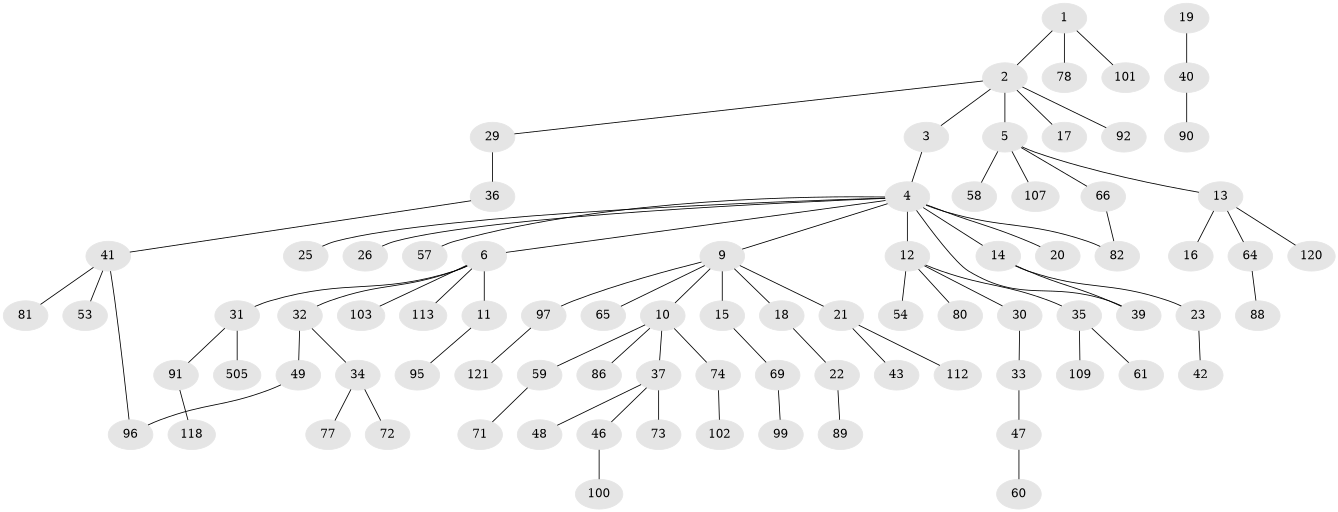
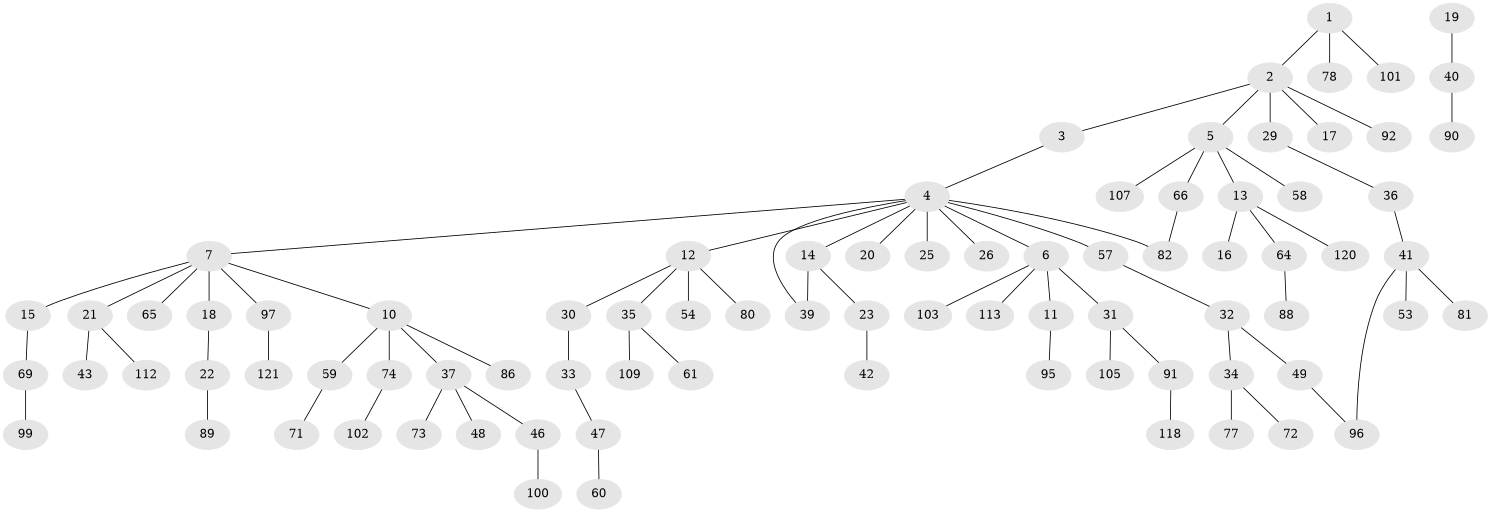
(722, 256) -> (209, 256)
(361, 292) -> (1166, 286)
(237, 375) -> (1110, 375)
